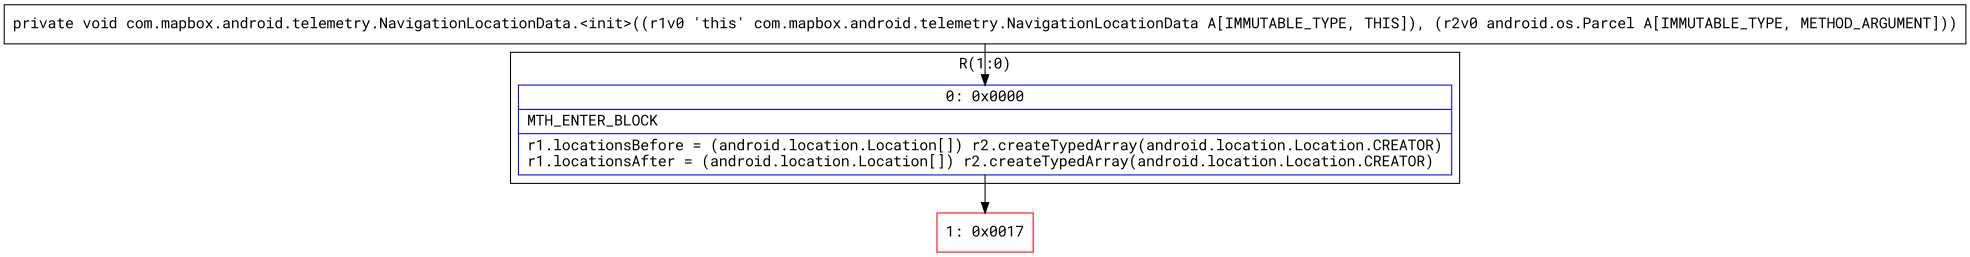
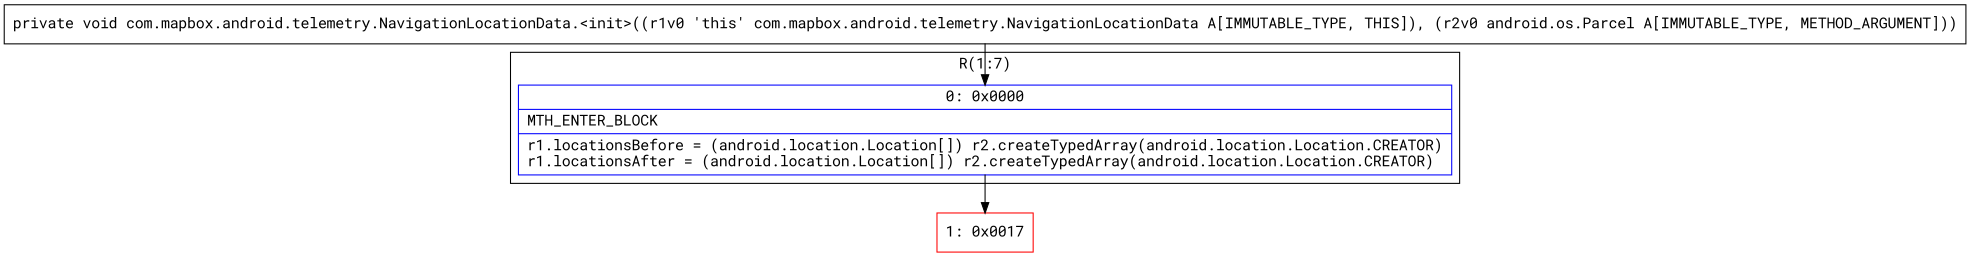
(985, 64) -> (985, 64)
